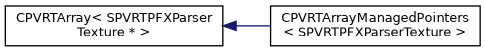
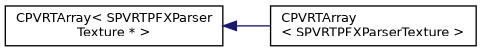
(375, 26) -> (373, 26)
